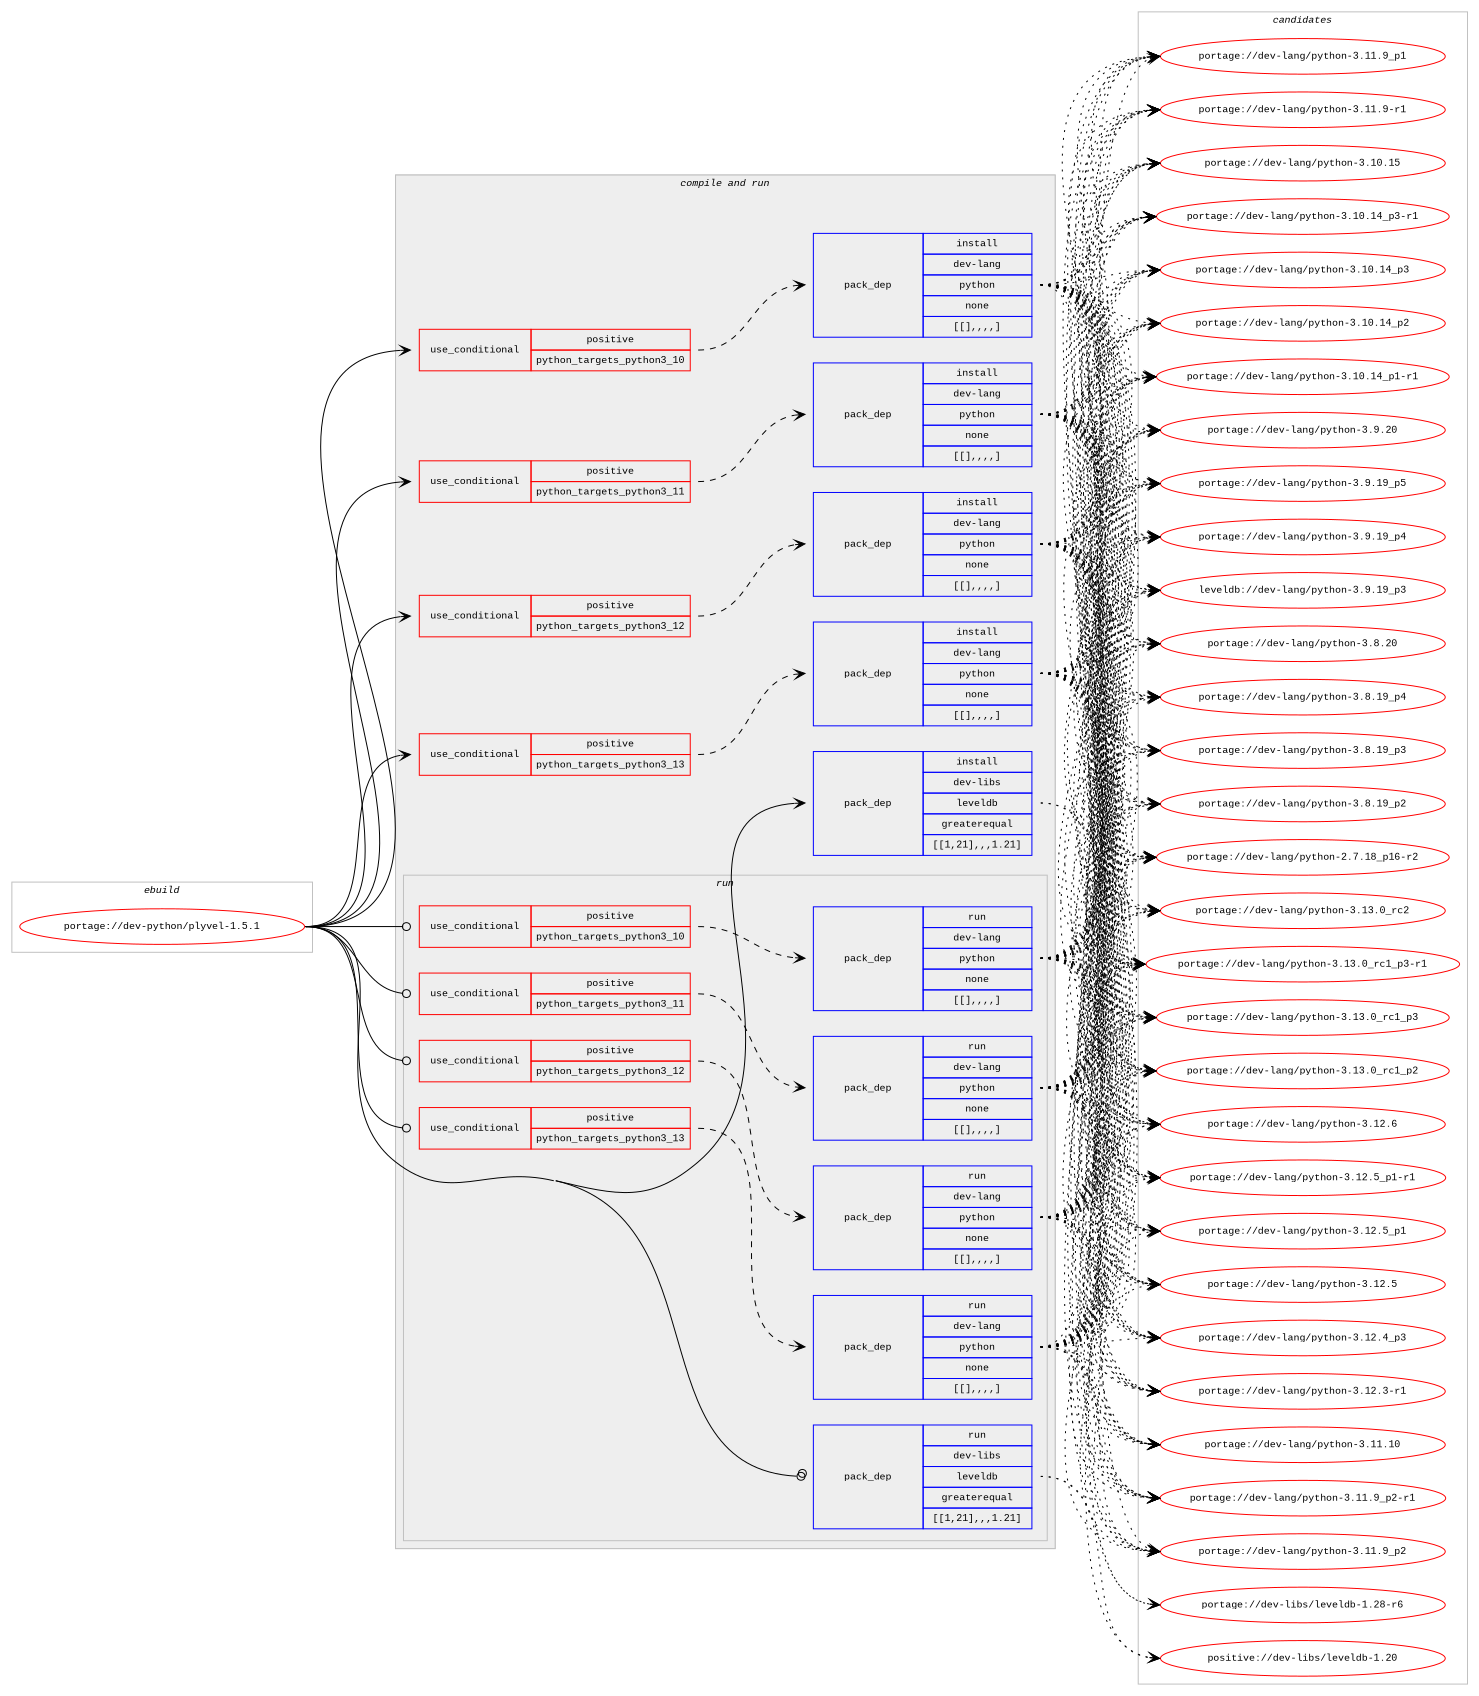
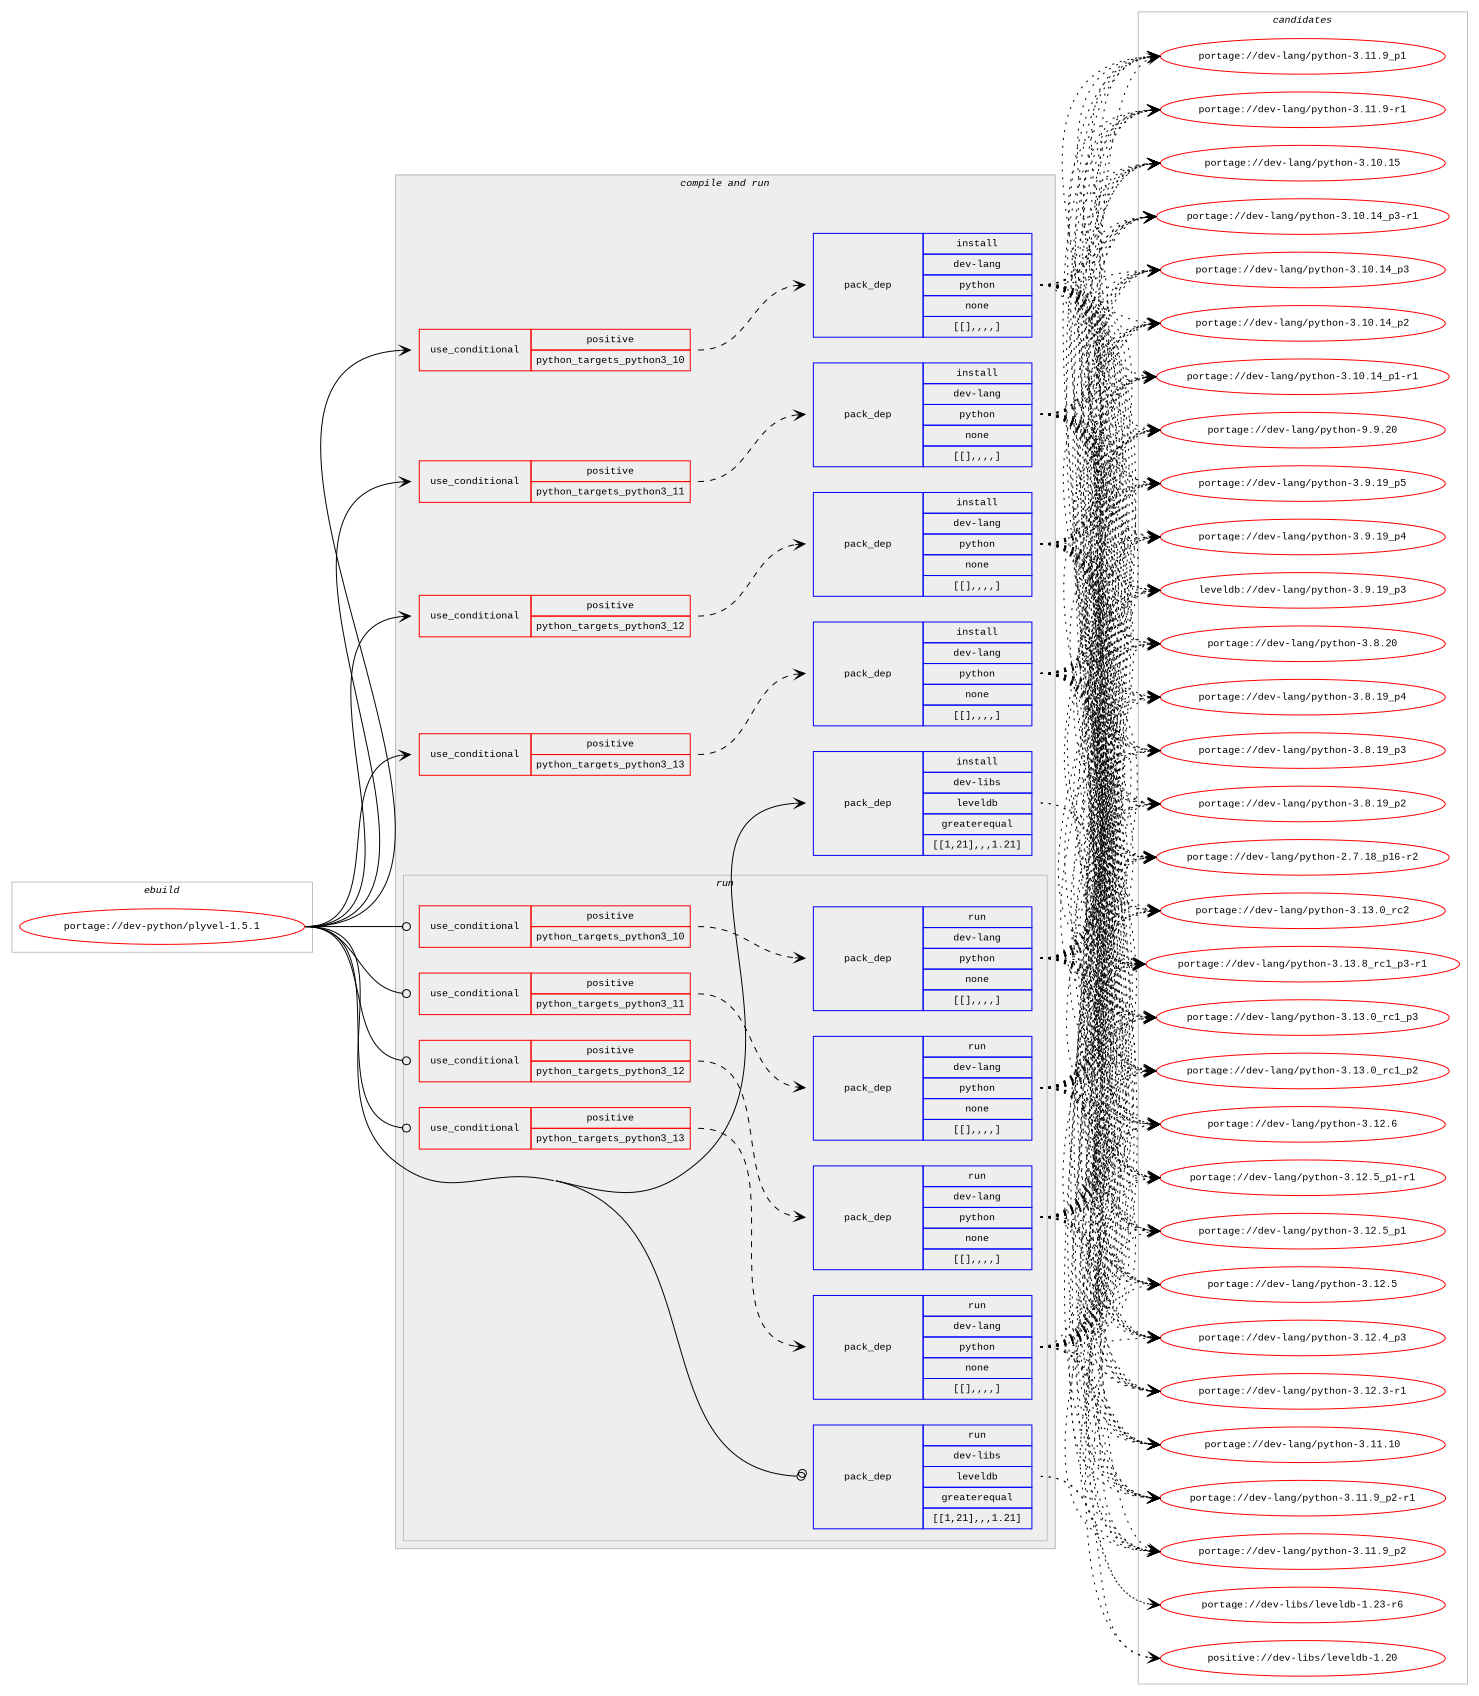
(1303, 430) -> (1303, 430)
(1303, 964) -> (1303, 964)
(1303, 1605) -> (1303, 1605)
